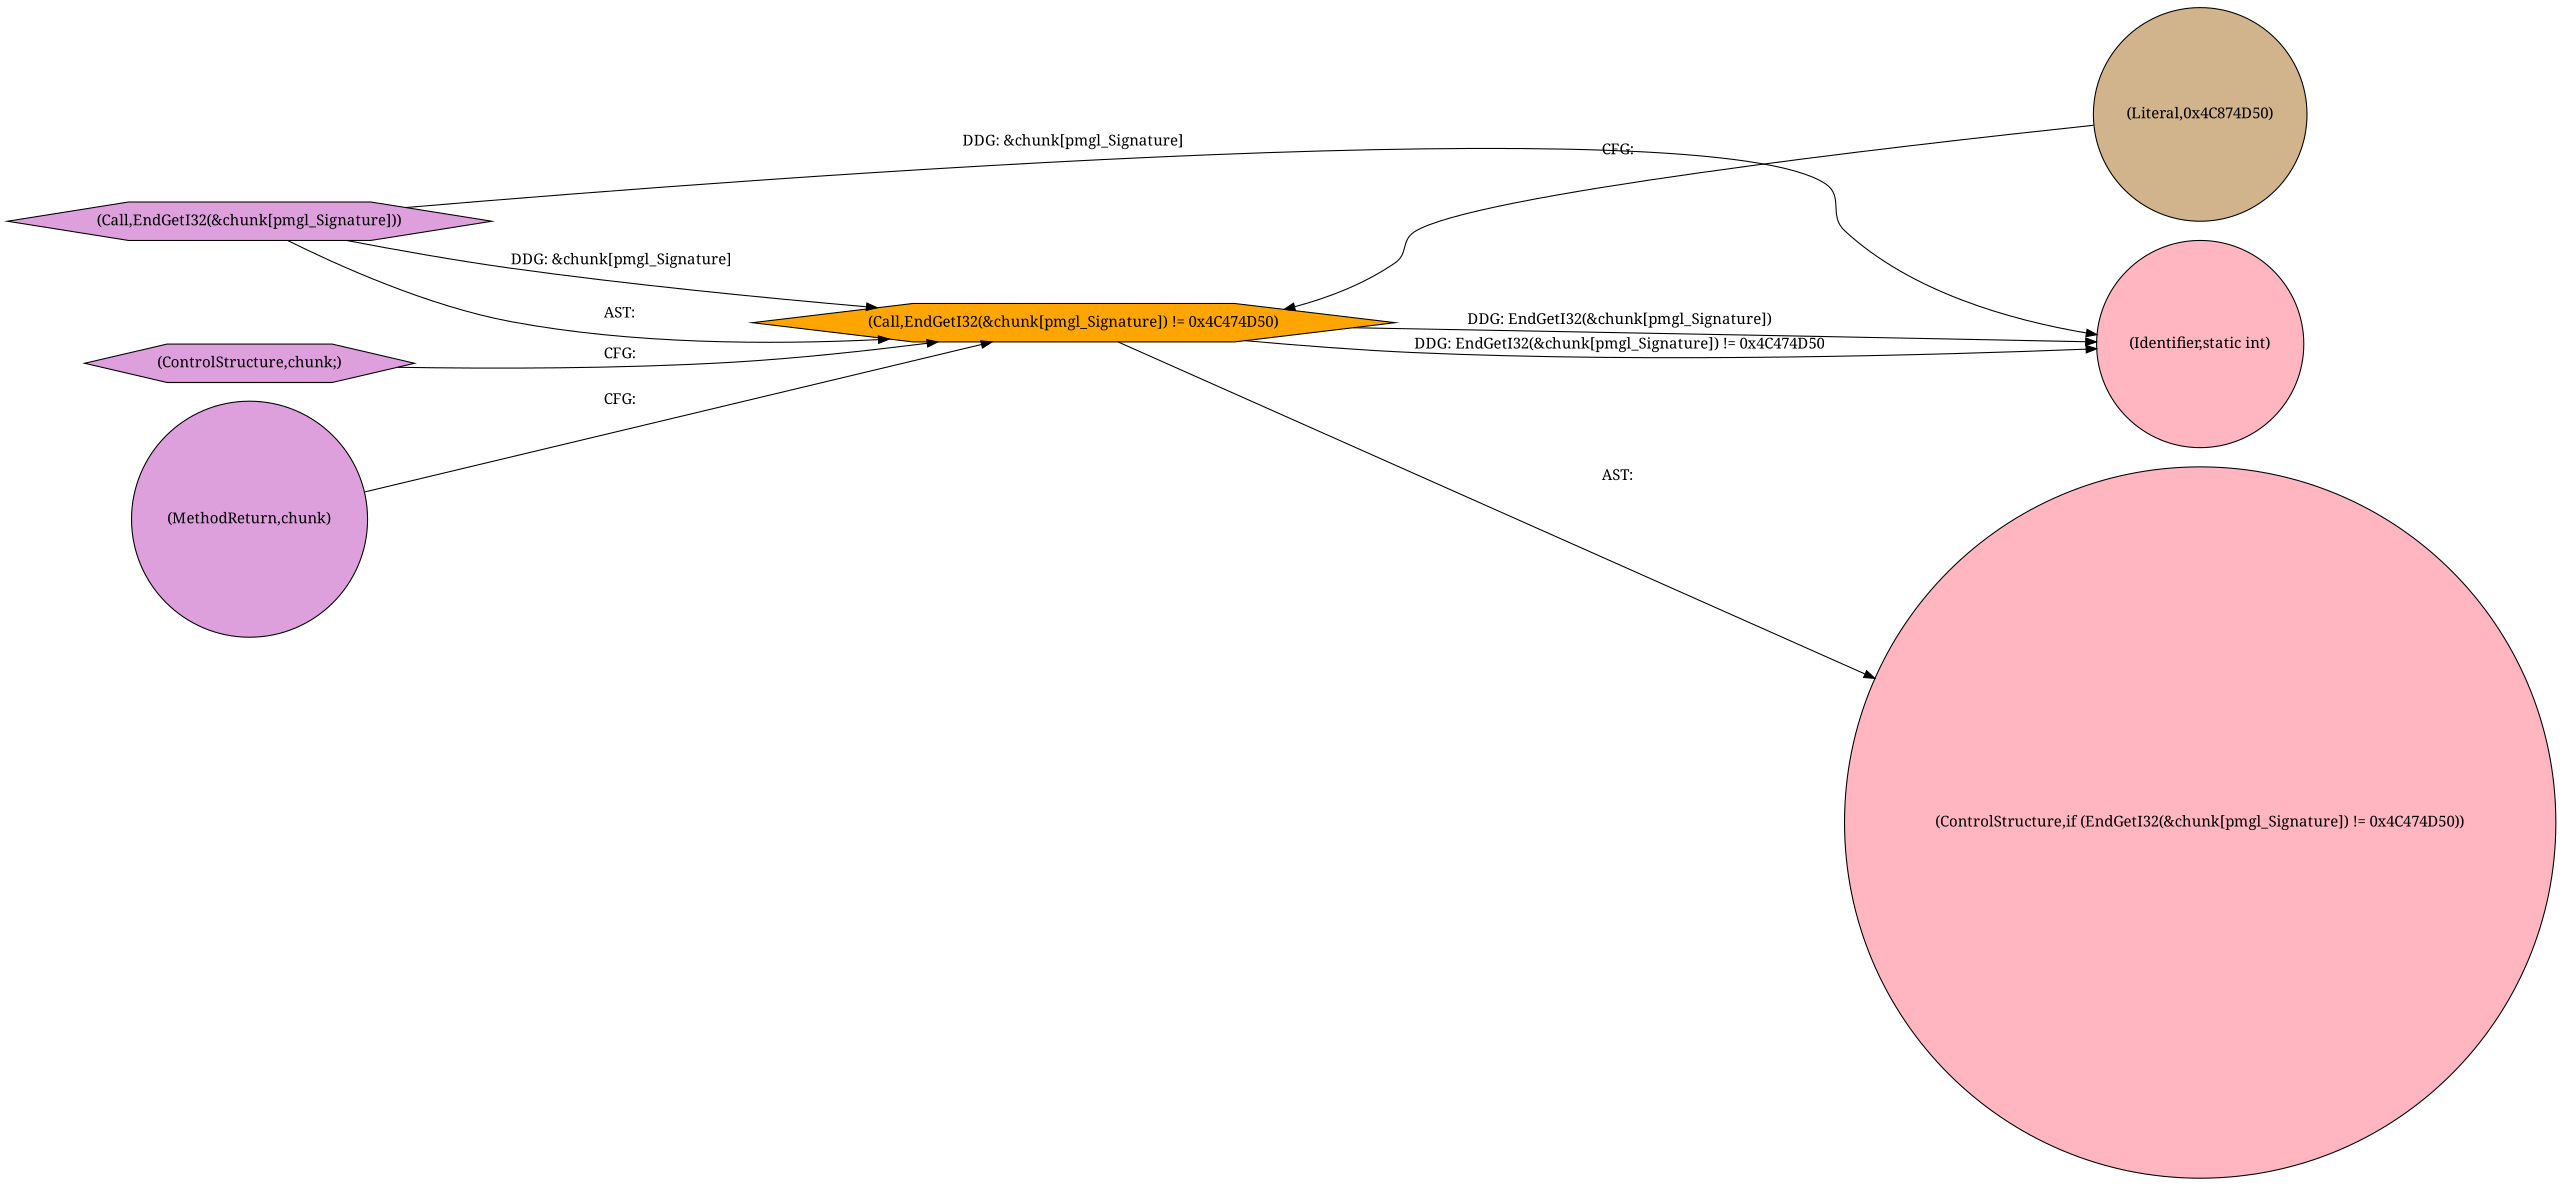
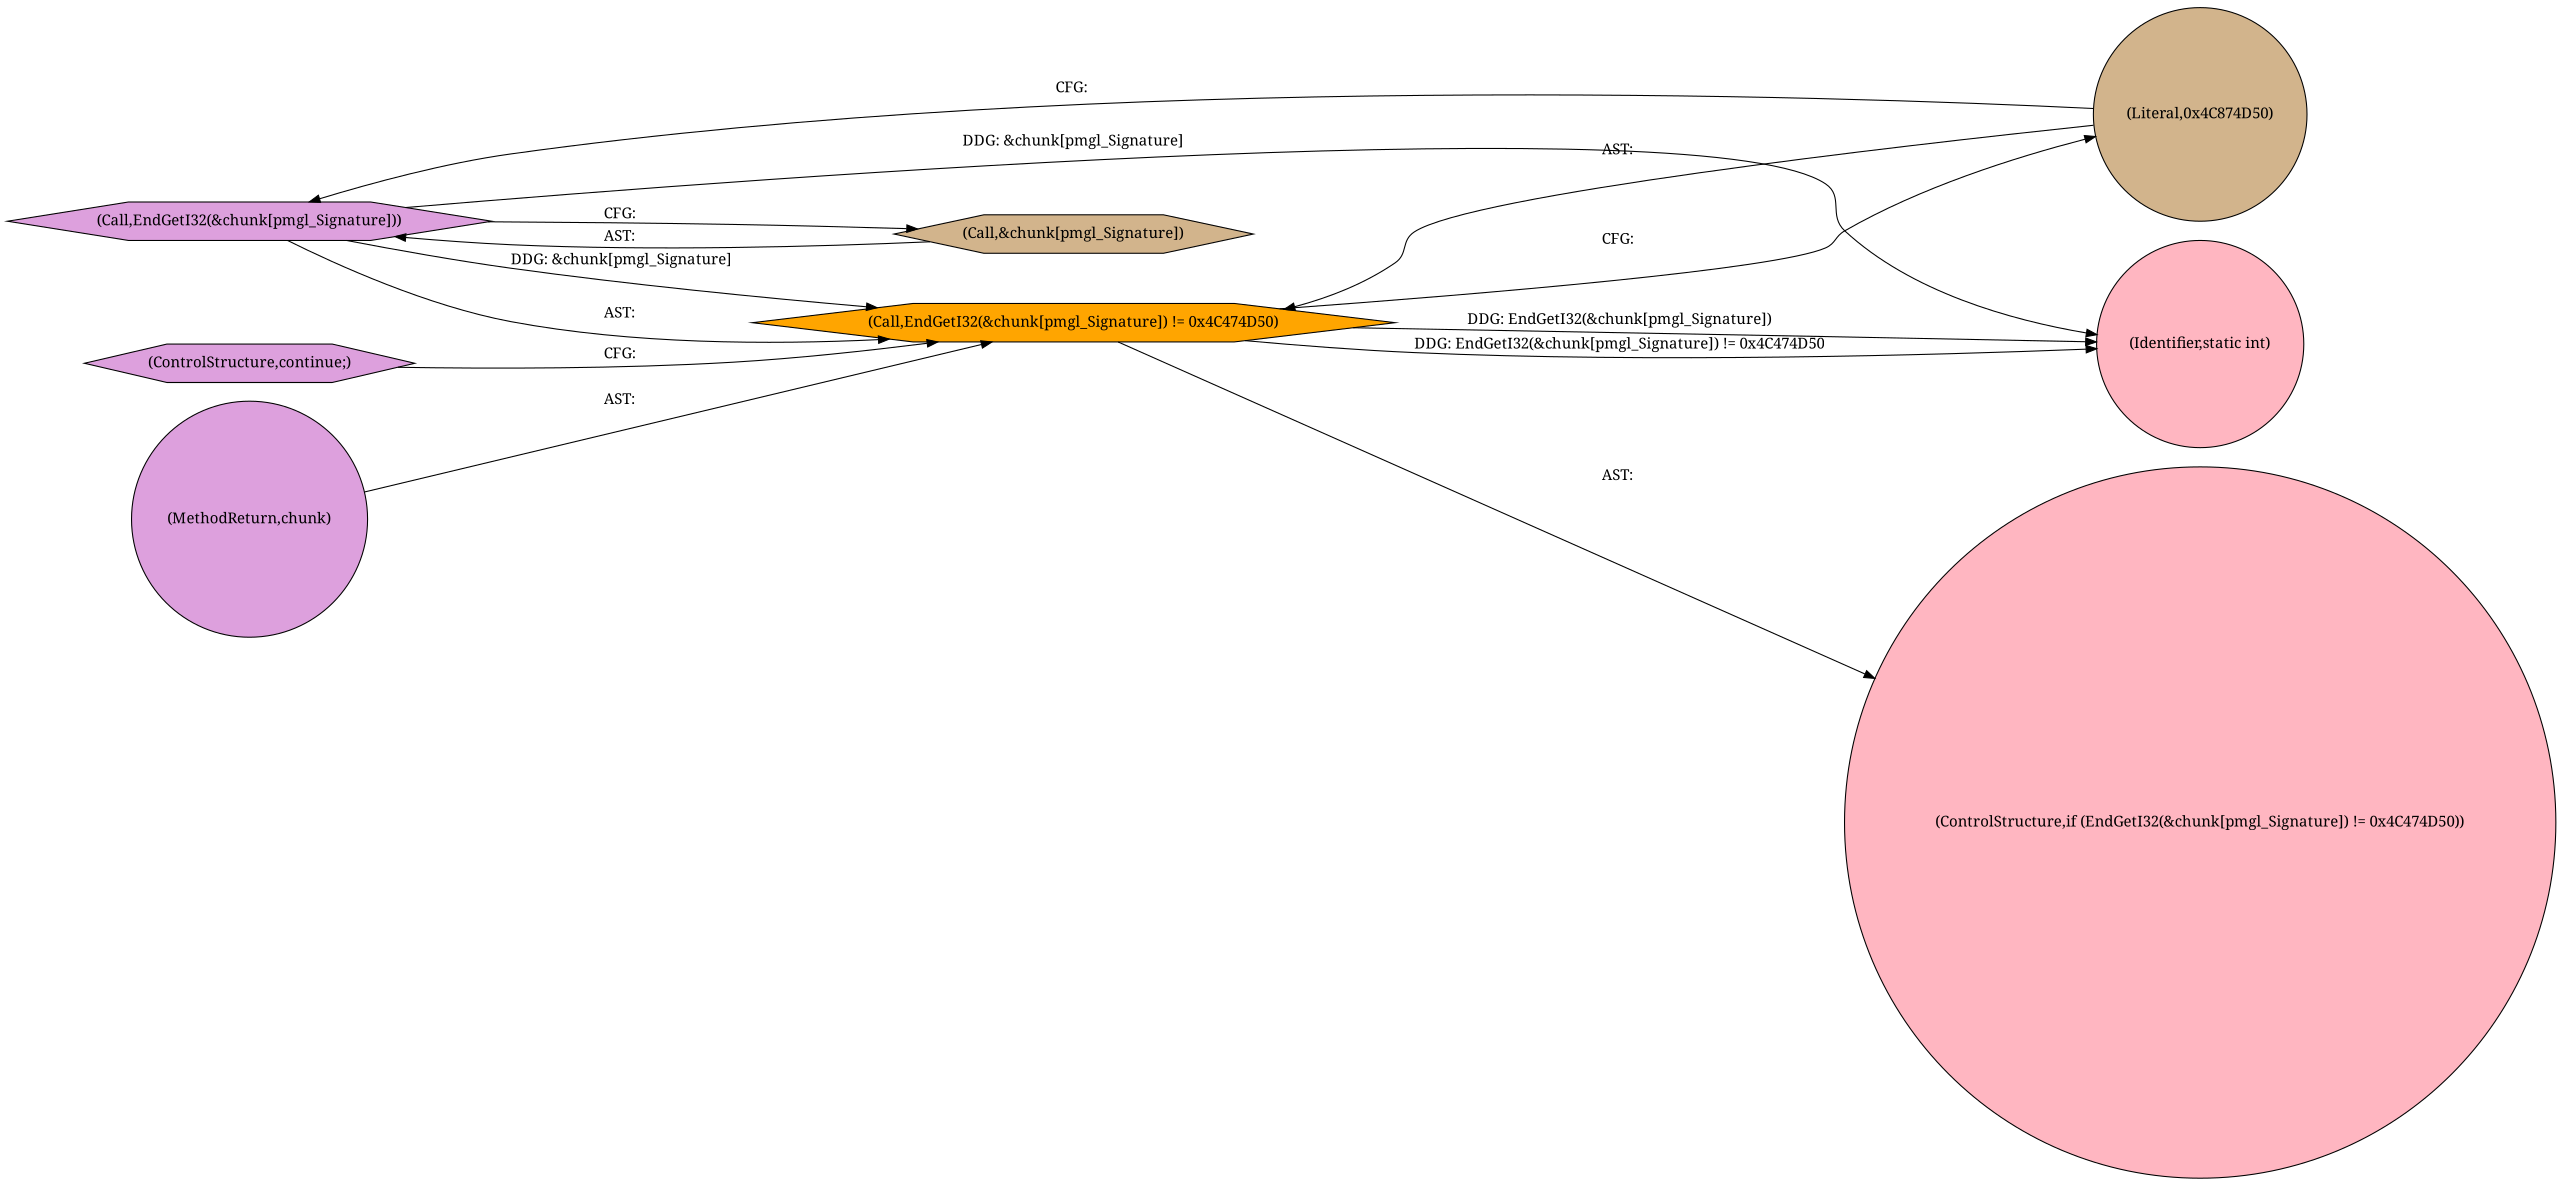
none -> (1203, 100)
(1620, 150) -> (1620, 150)
none -> (1074, 234)
none -> (1695, 271)
(250, 363) -> (250, 363)
(622, 400) -> (622, 400)
